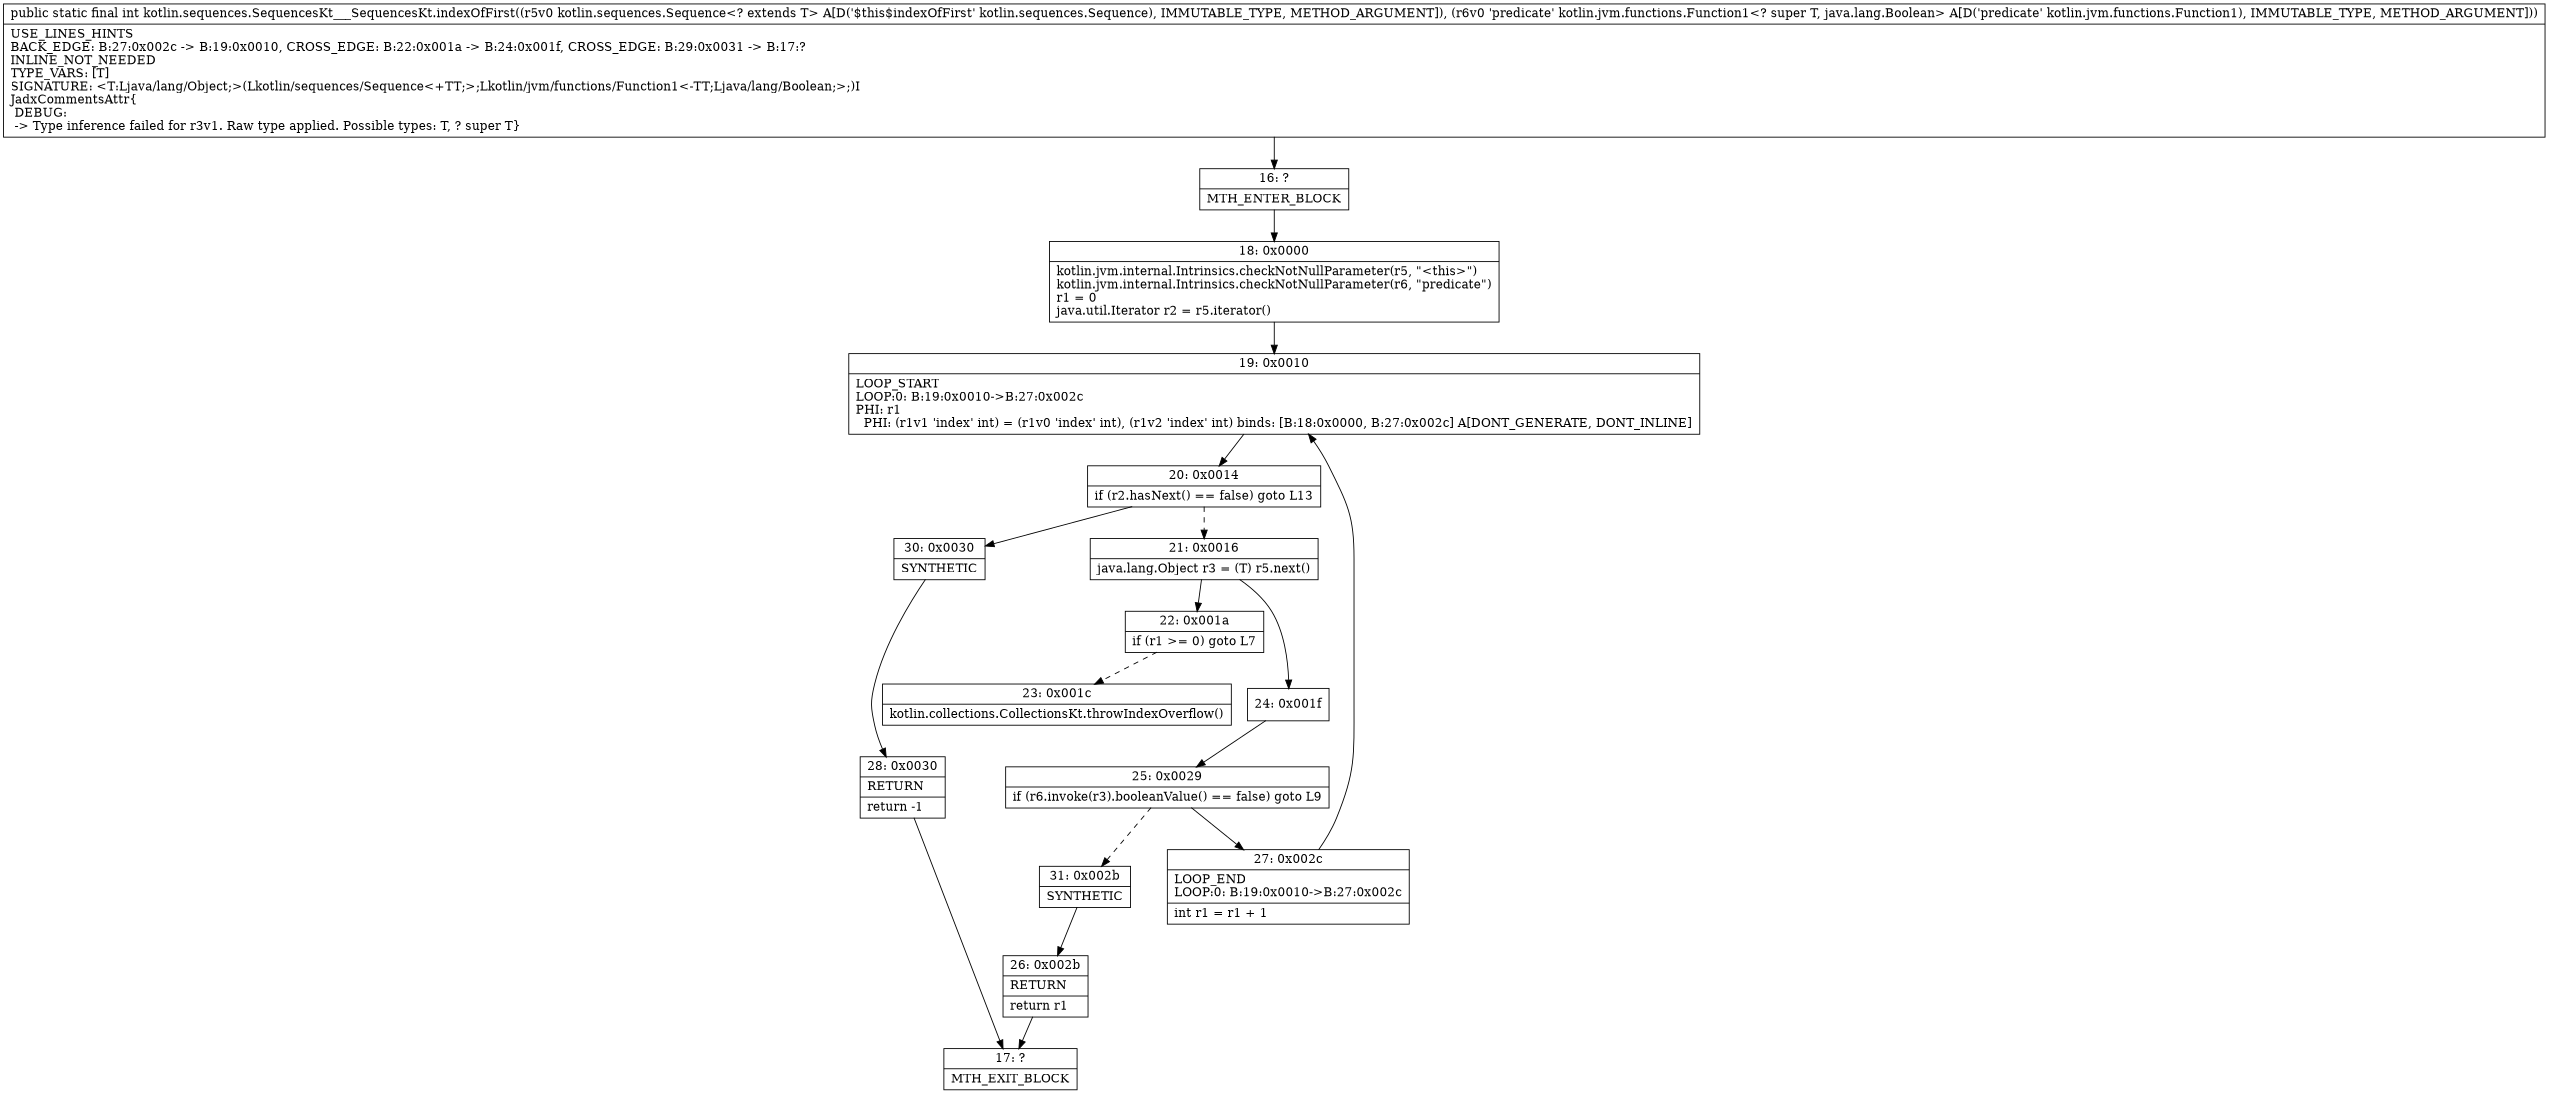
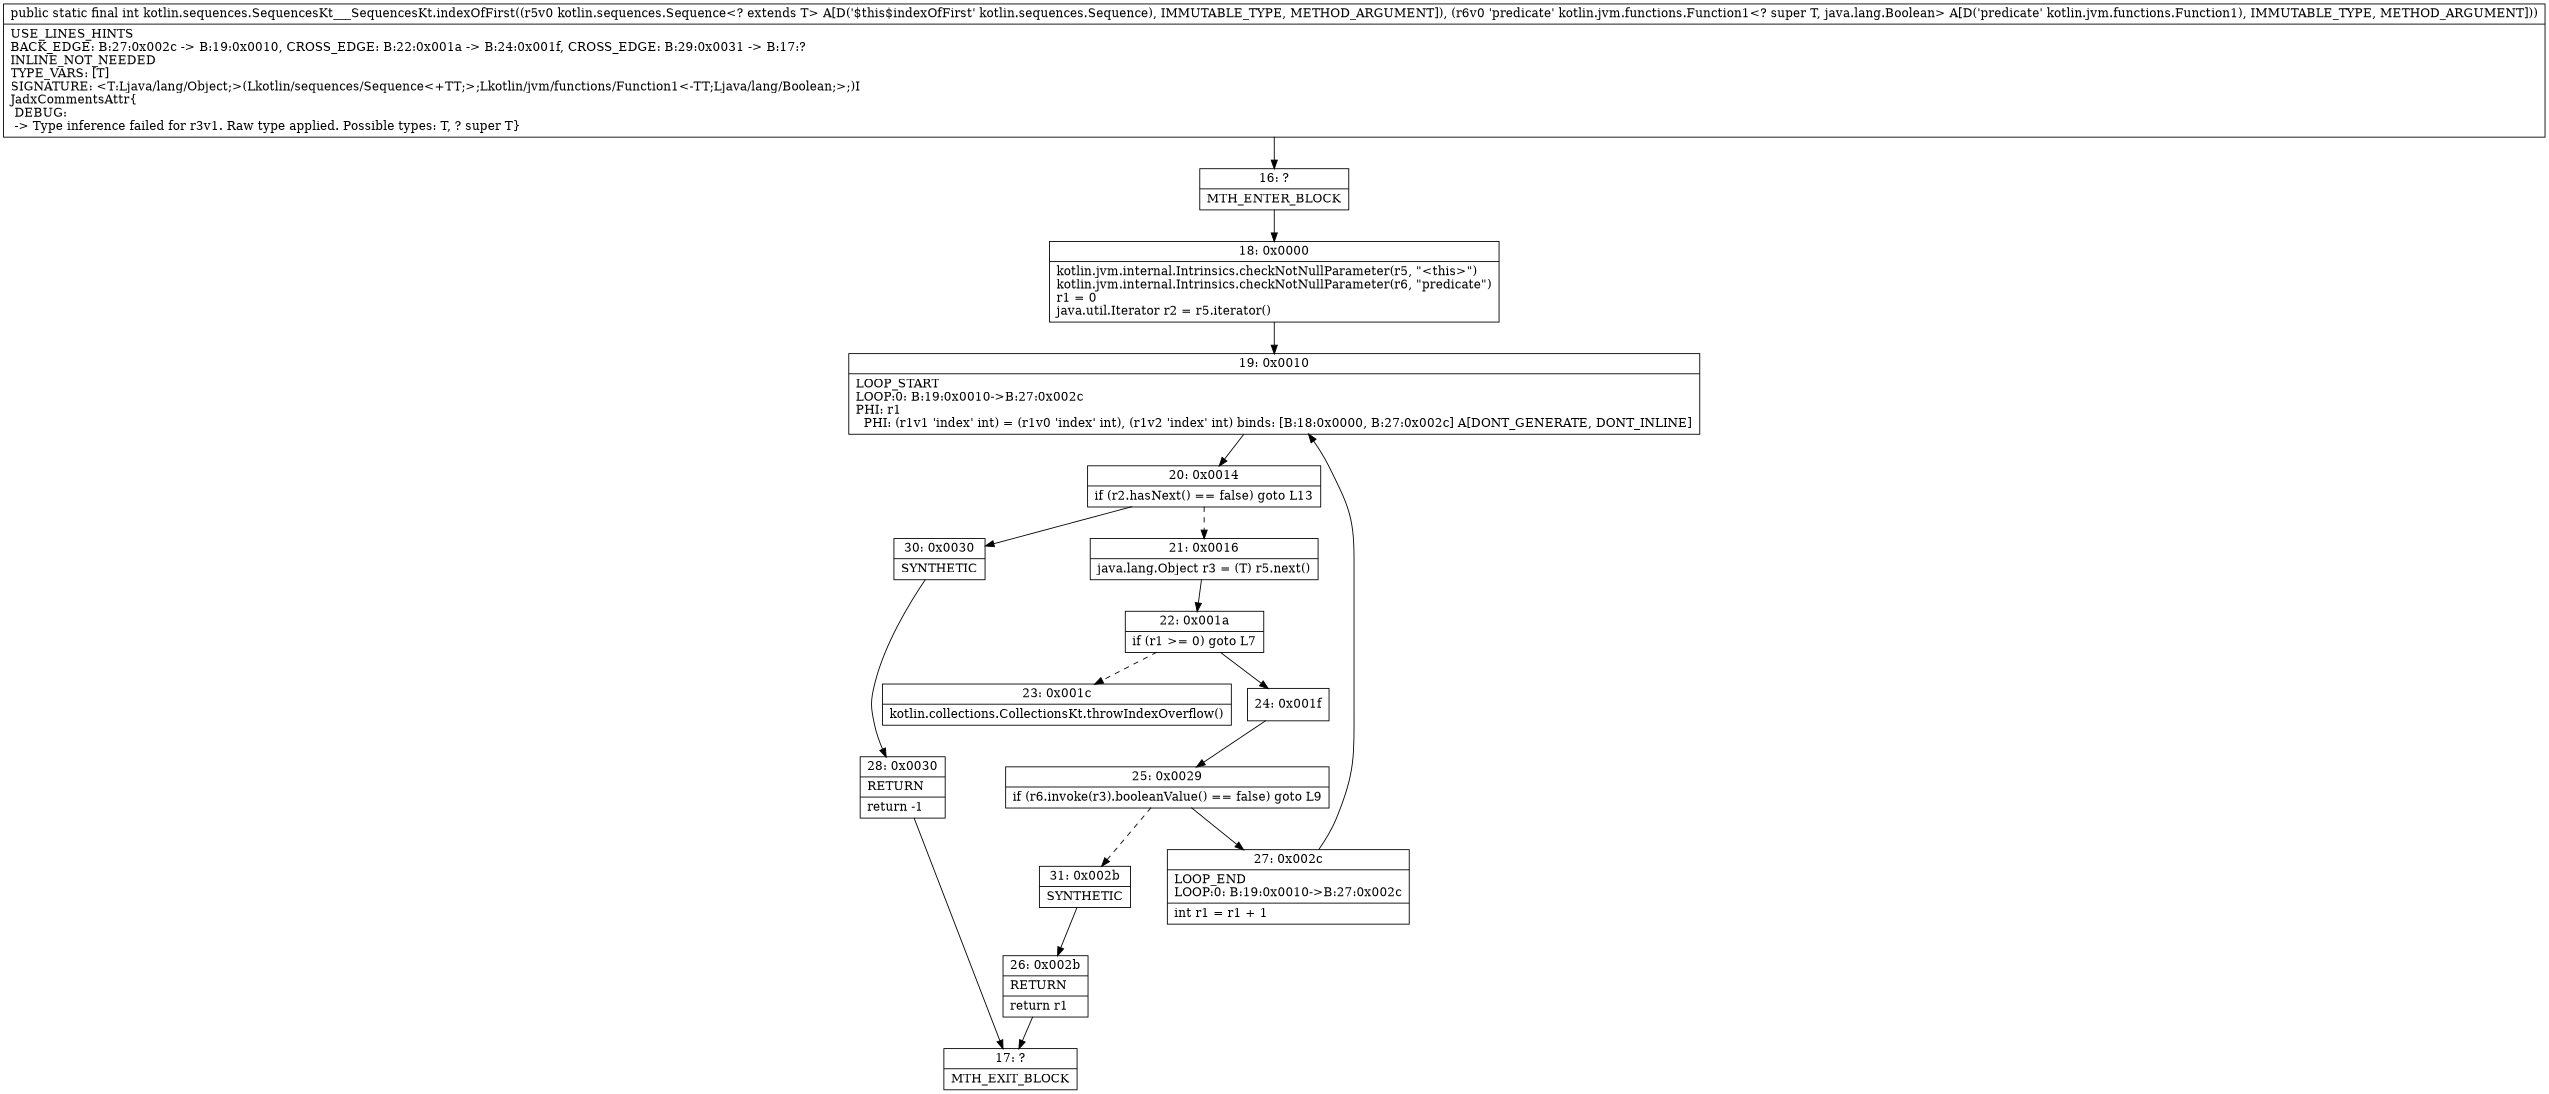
(1277, 623) -> (1241, 668)
